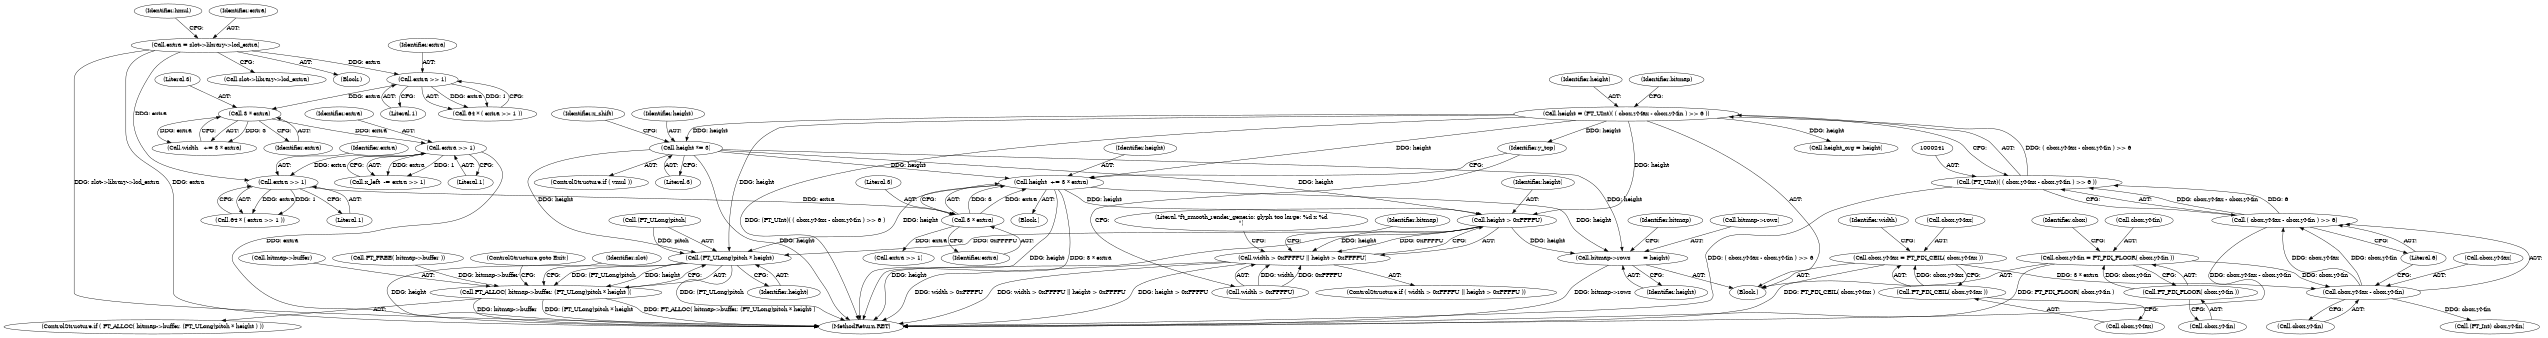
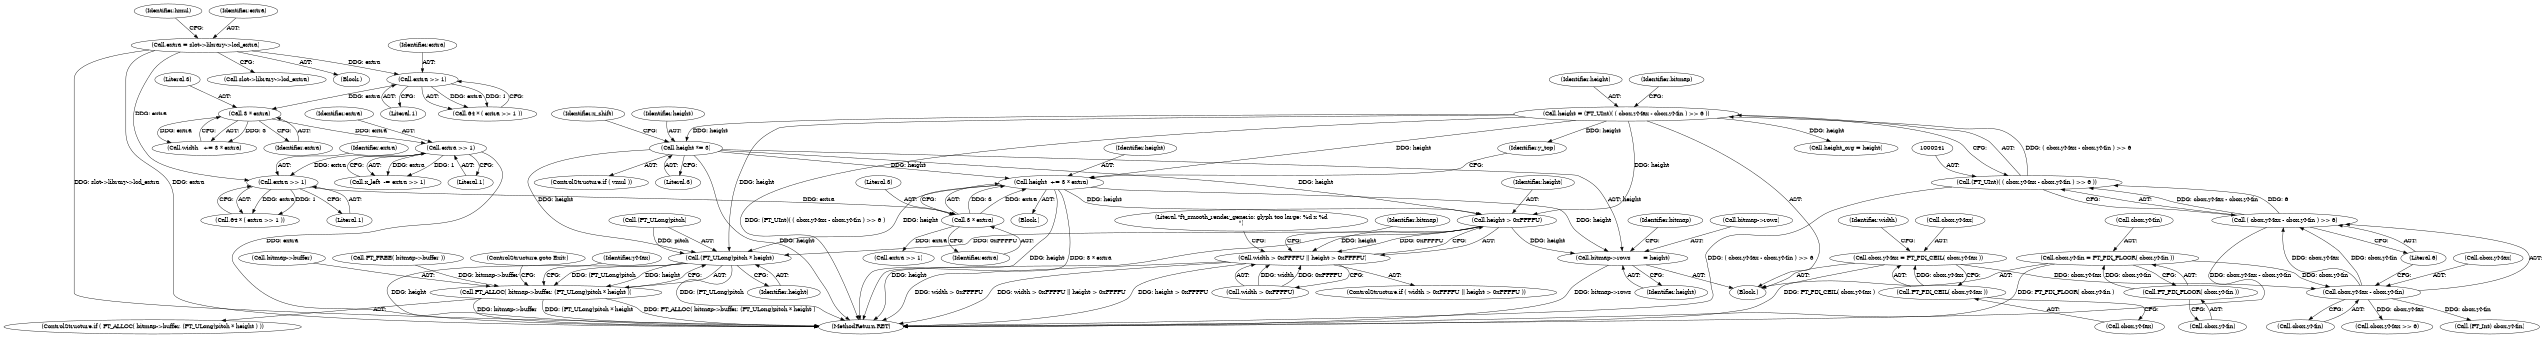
(1223, 196) -> (1333, 282)
(1625, 200) -> (1625, 200)
(2065, 220) -> none
(627, 258) -> (627, 258)
(2078, 275) -> (2078, 275)
none -> (2387, 327)
